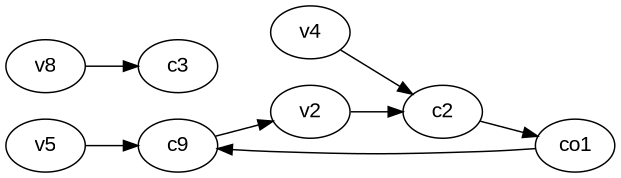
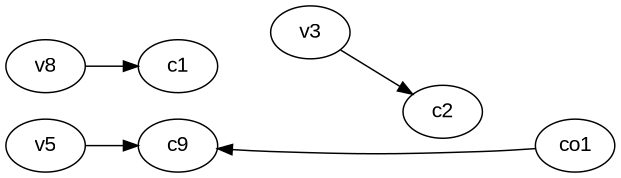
(310, 32) -> (310, 32)
(178, 66) -> (178, 66)
(310, 112) -> none
(502, 127) -> none
